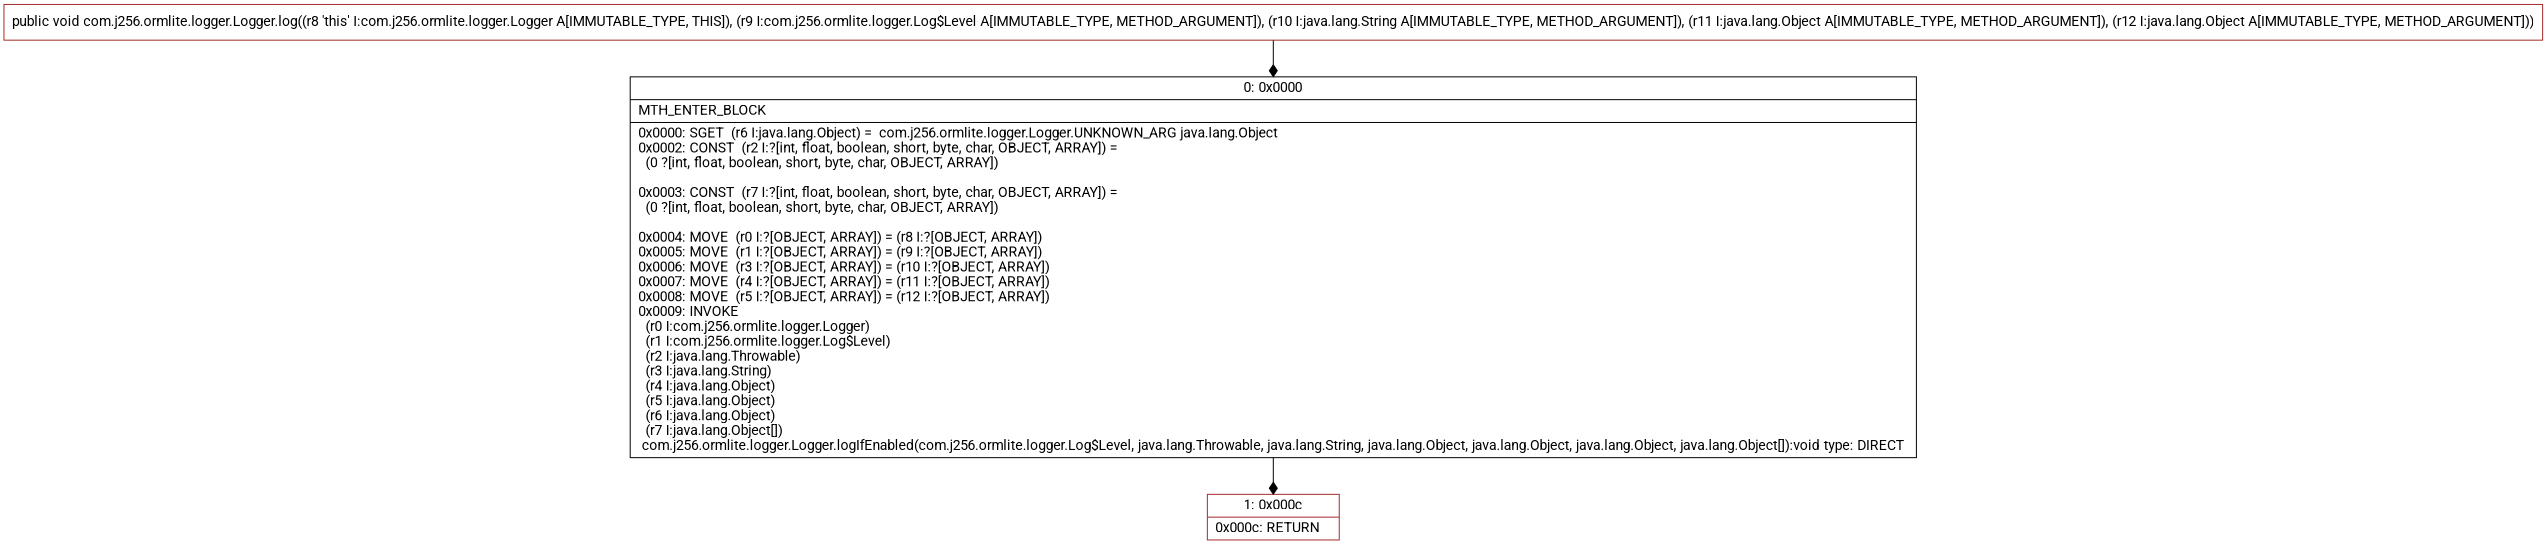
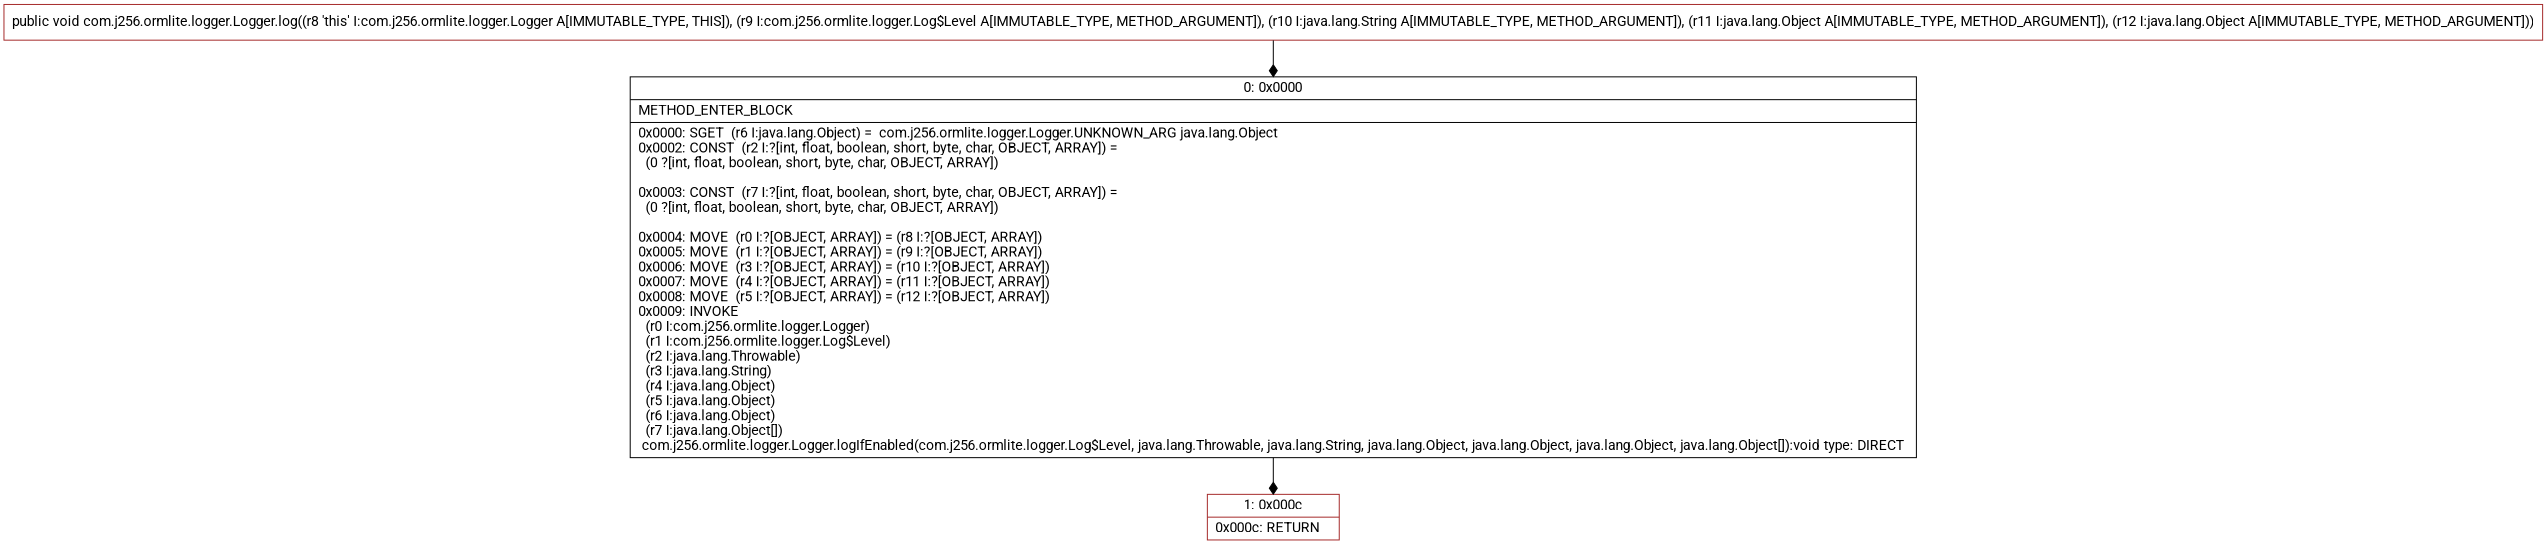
(703, 111) -> (716, 111)
